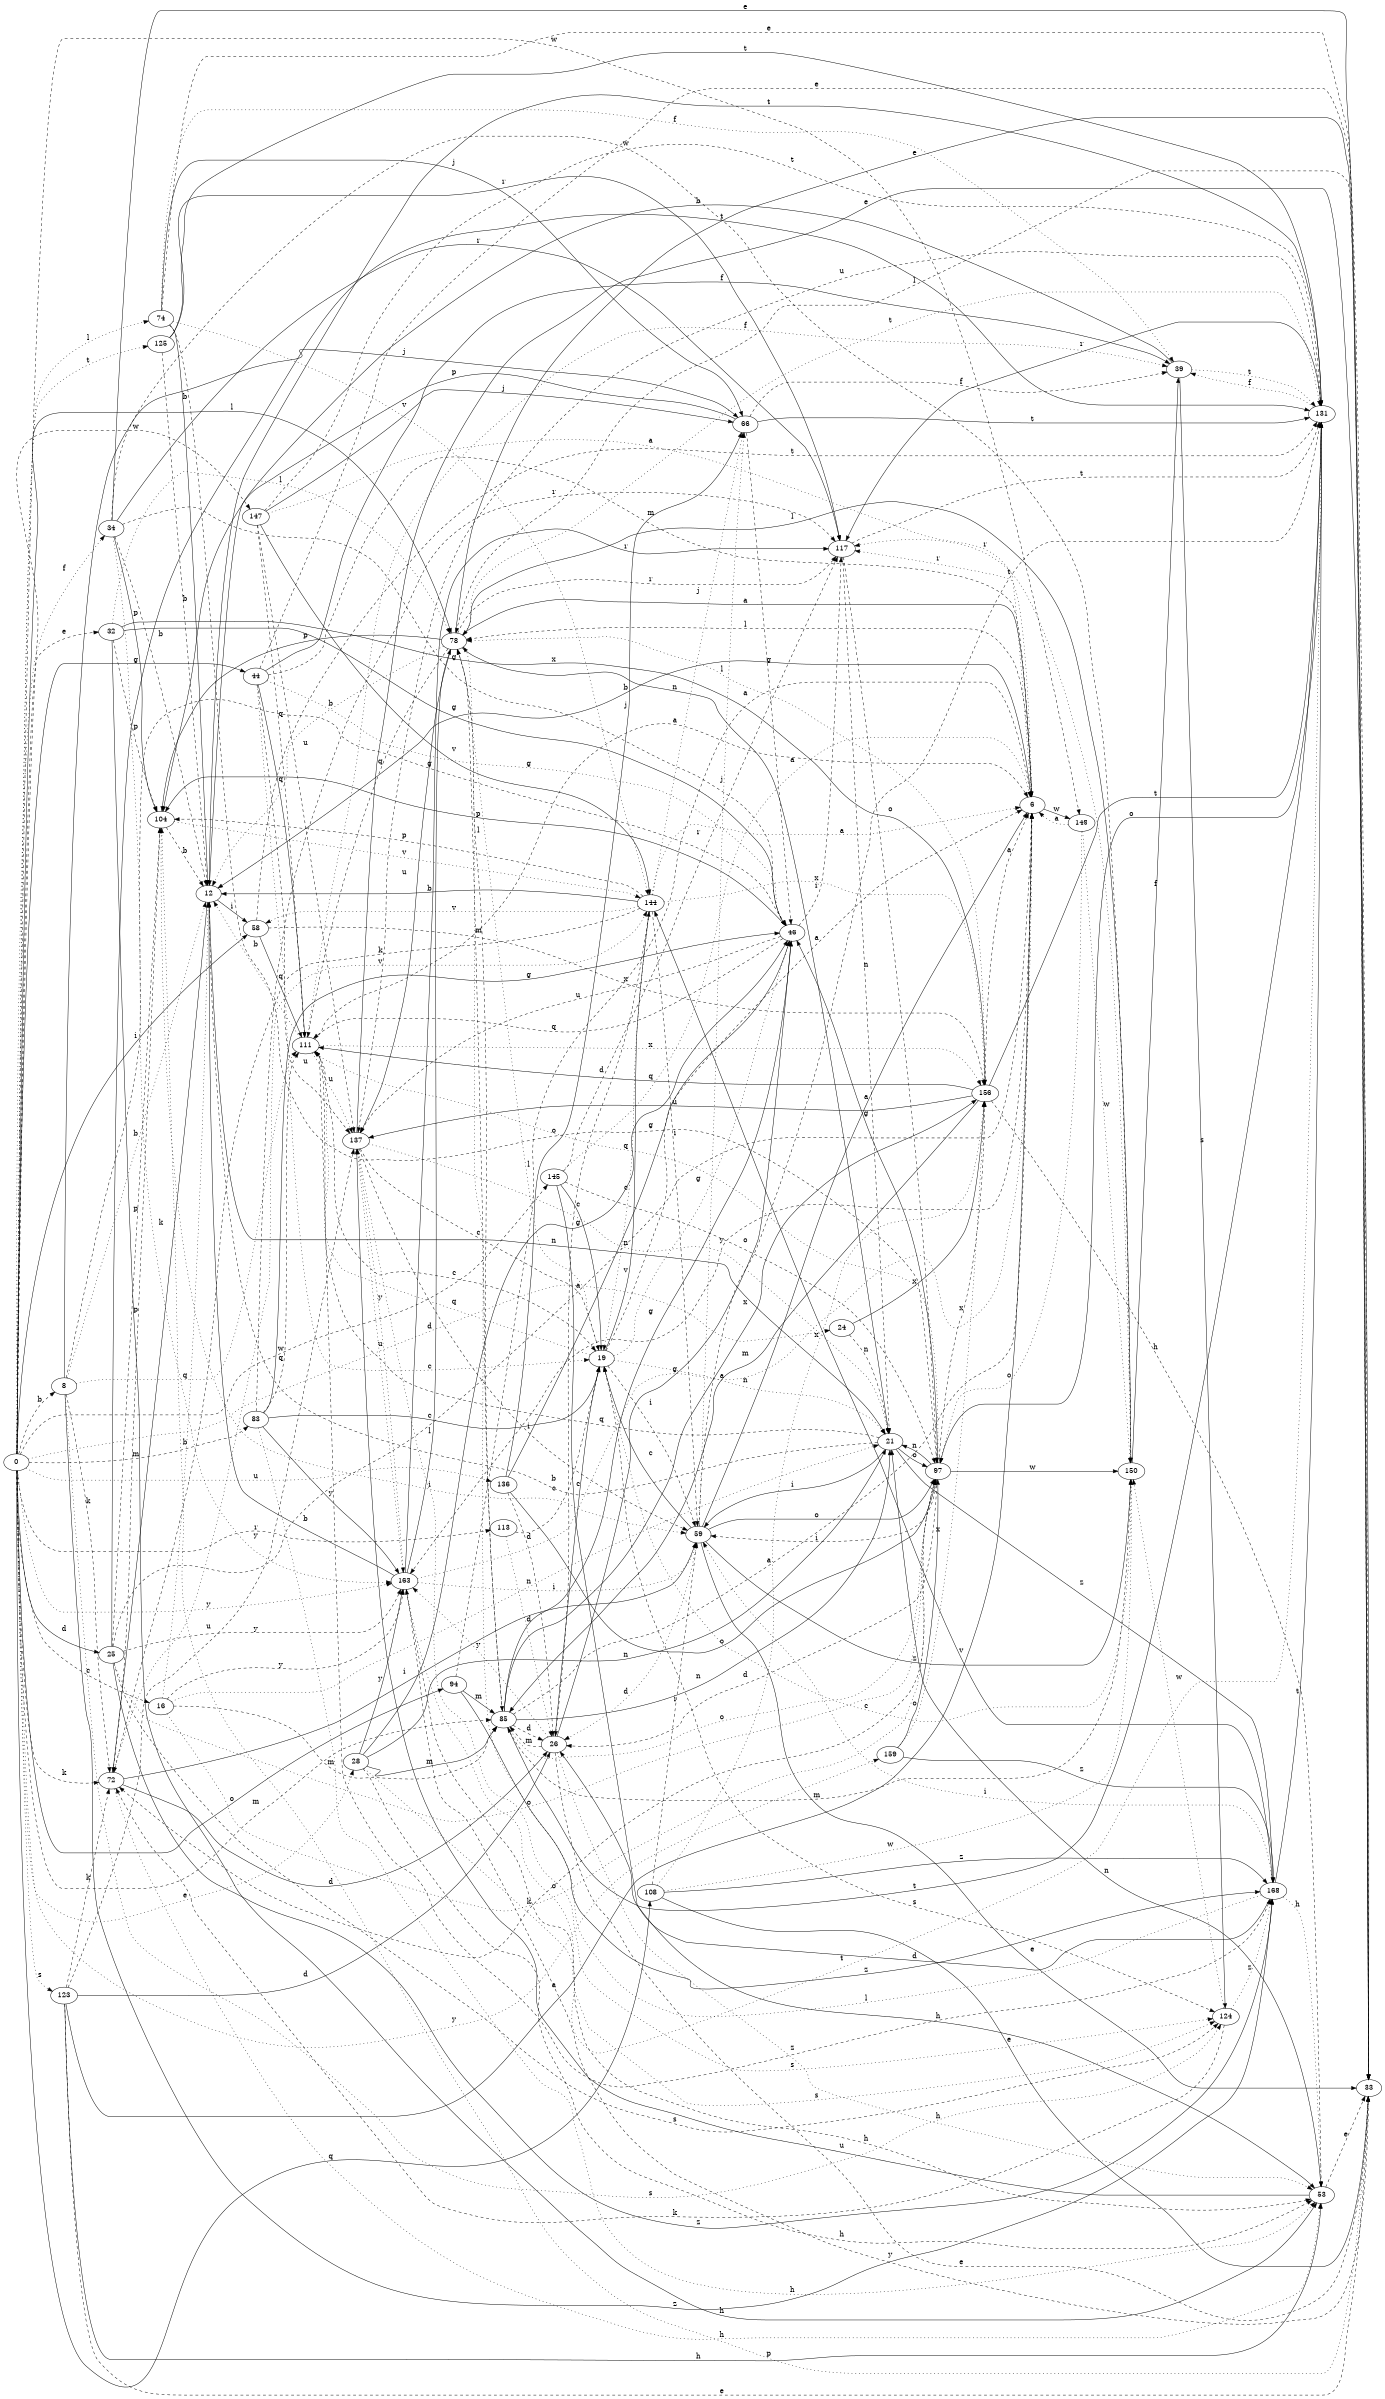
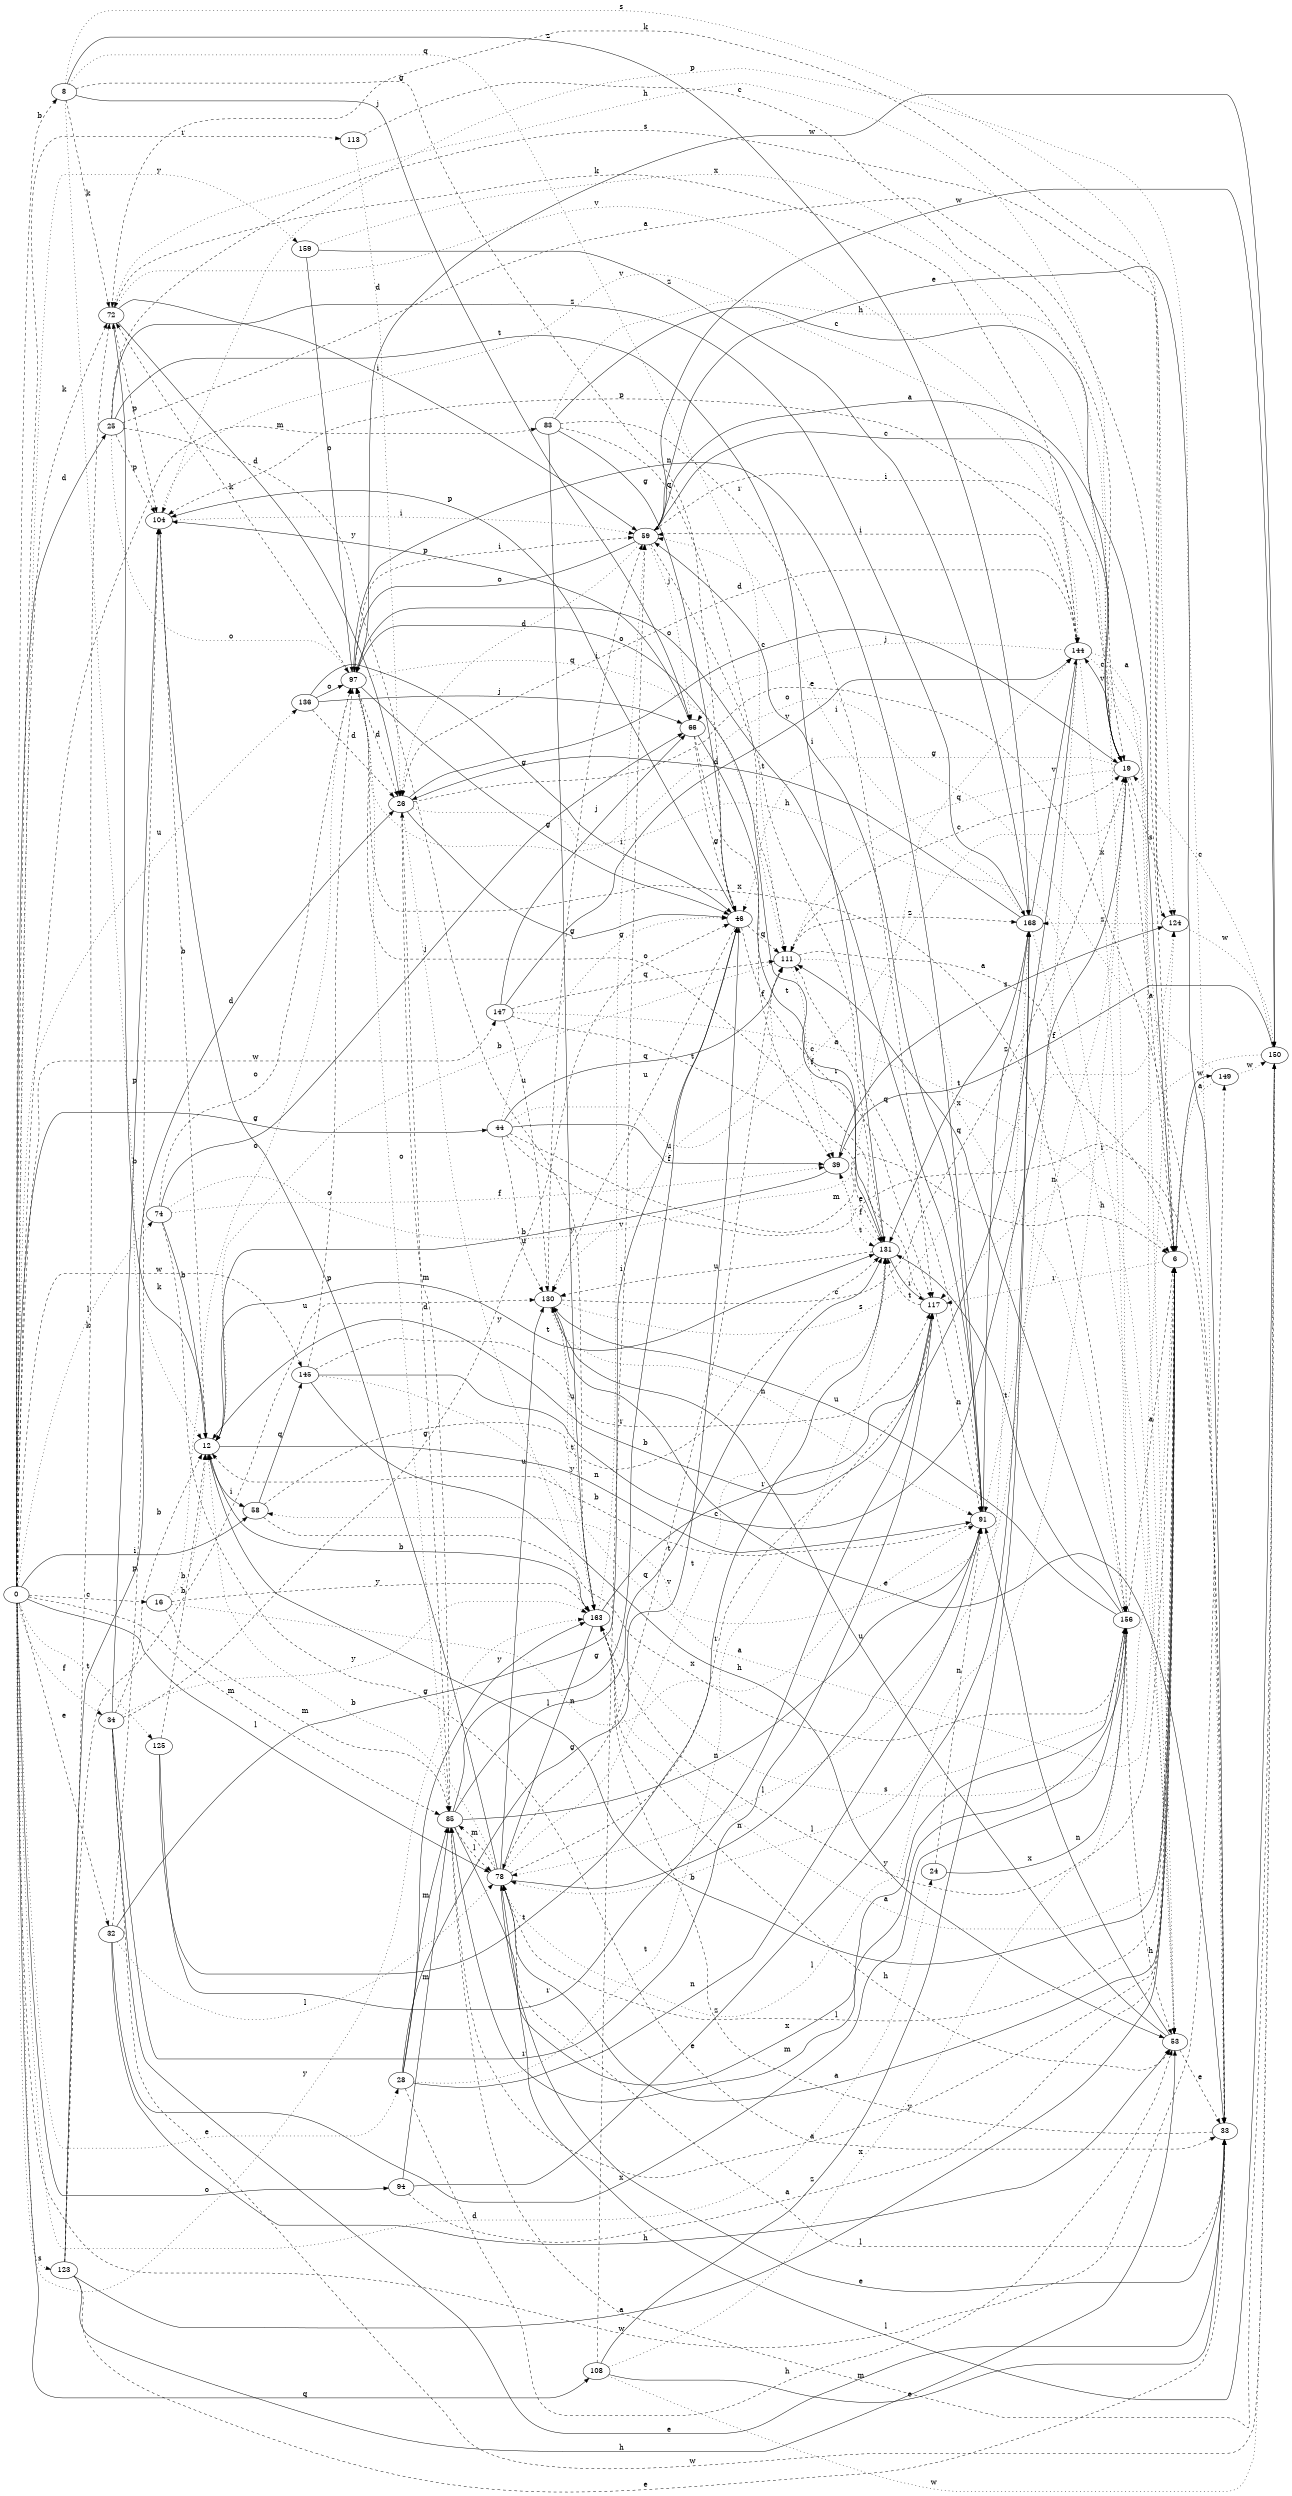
(274, 970) -> (281, 1442)
(356, 1141) -> (548, 1299)
(890, 1442) -> (983, 1520)
(915, 1659) -> (959, 201)
